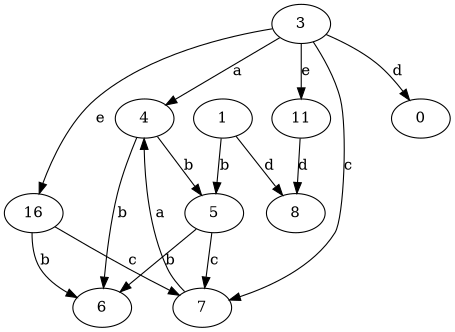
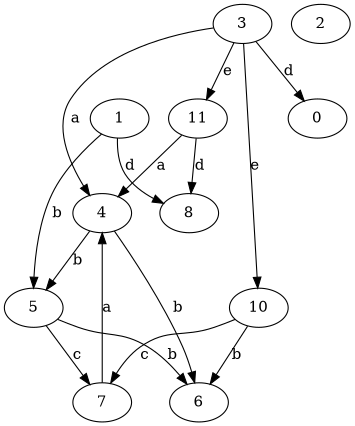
none -> (321, 24)
none -> (154, 162)
(342, 193) -> none
(34, 213) -> (259, 308)
